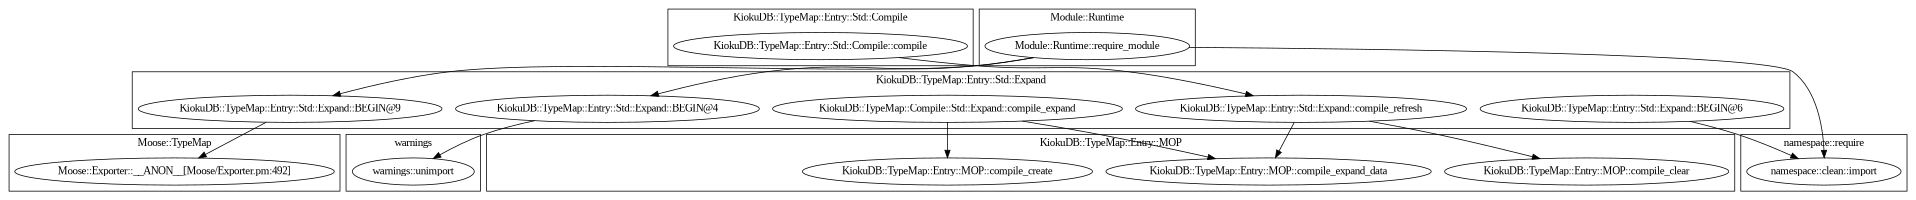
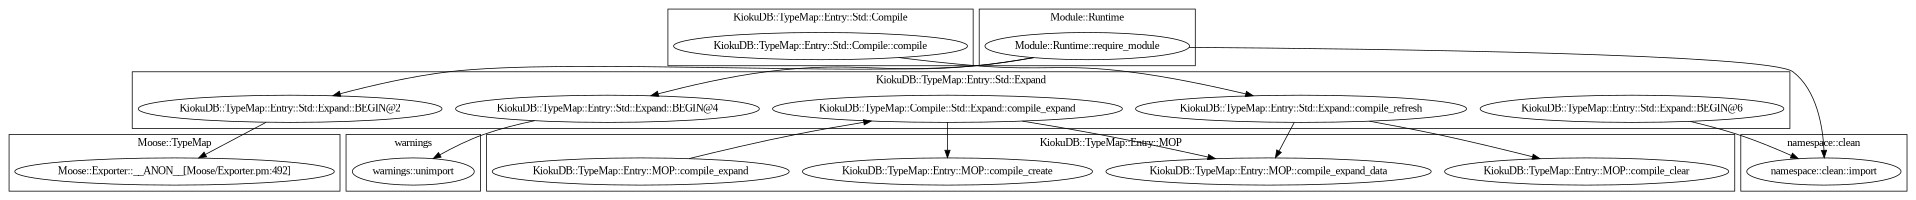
(290, 109) -> (290, 109)
(1824, 143) -> (1824, 143)
none -> (641, 172)
